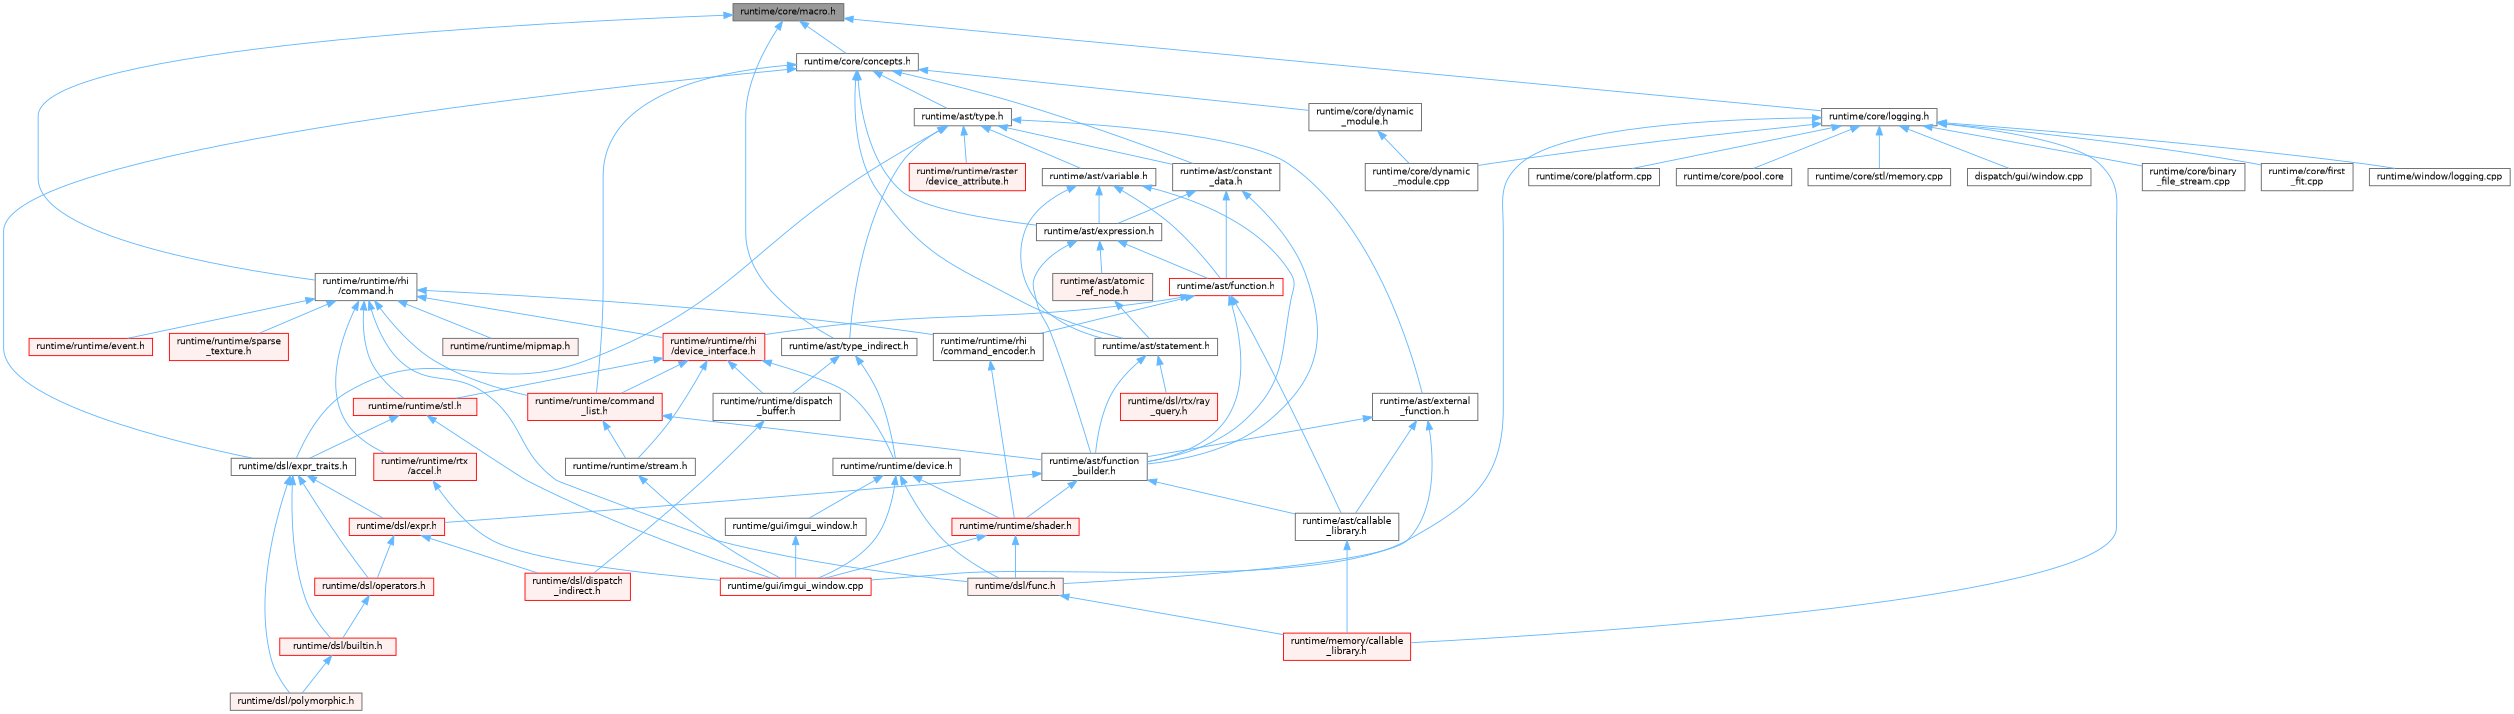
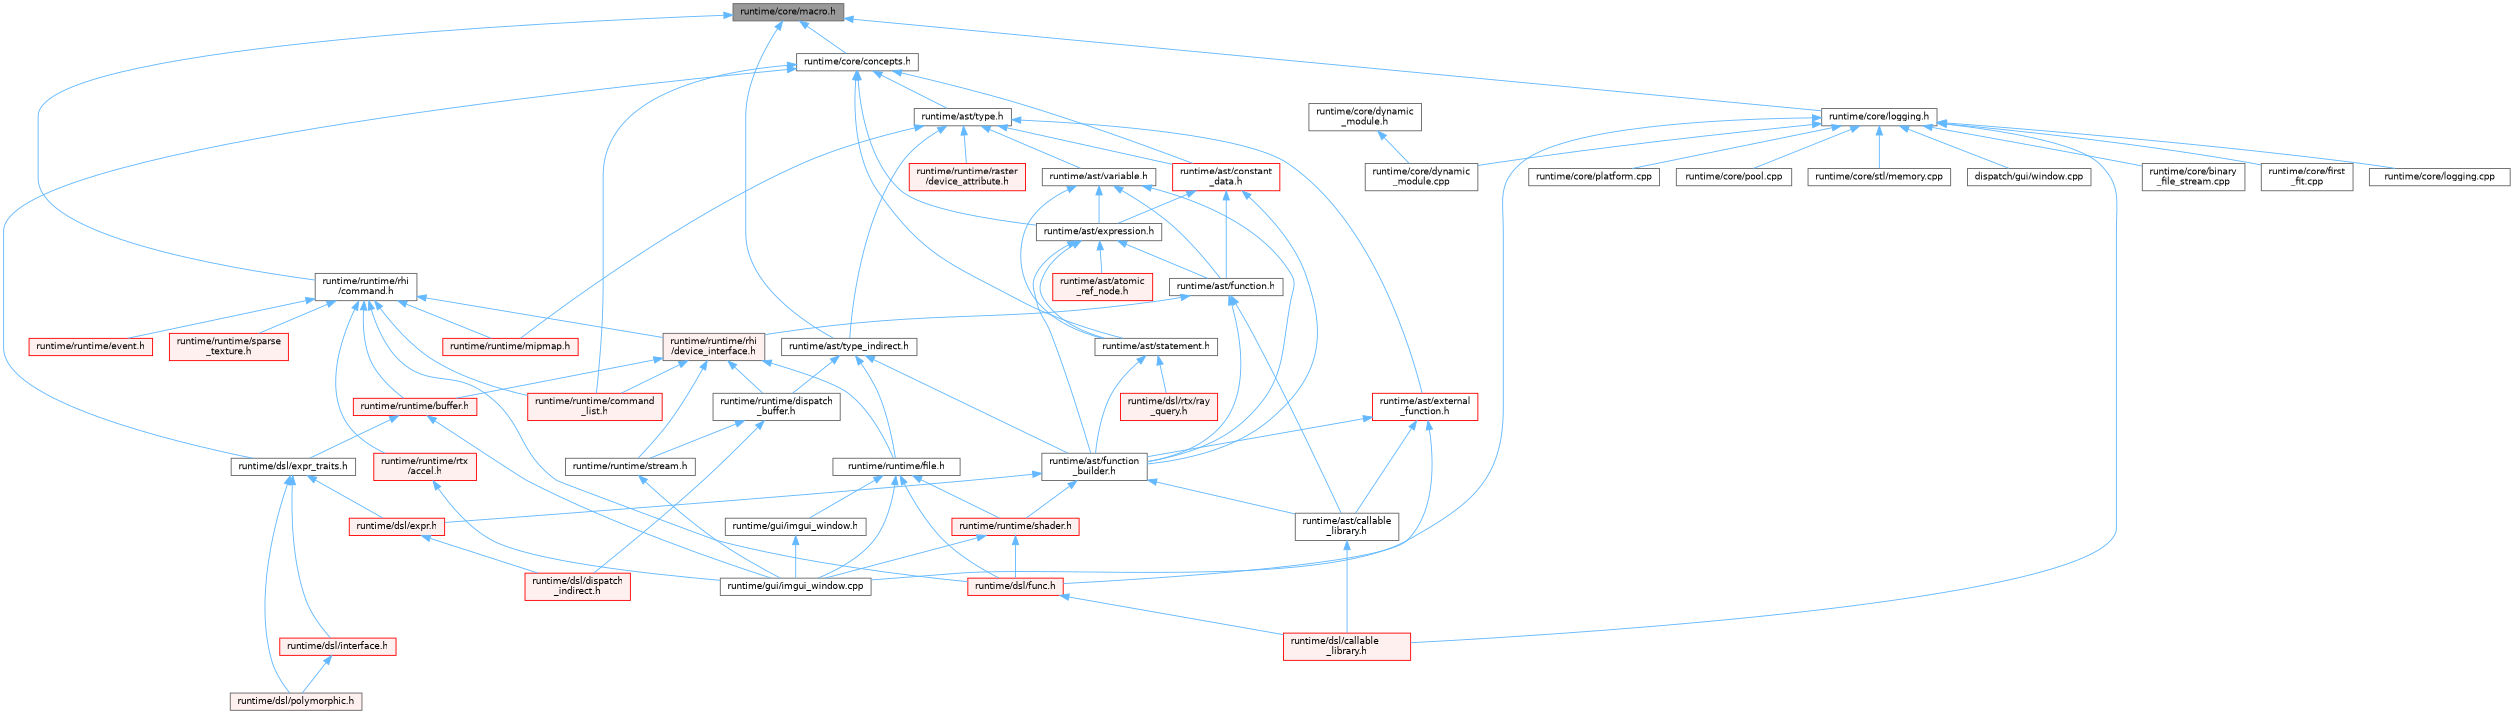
(1118, 90) -> none
(1226, 177) -> (1226, 177)
(1734, 177) -> (1734, 177)
(2440, 177) -> (2440, 177)
(1103, 287) -> (1103, 287)
(1226, 287) -> (1226, 287)
(1135, 323) -> (1046, 302)
(629, 342) -> (707, 213)
(510, 347) -> (510, 347)
(714, 347) -> (714, 347)
(988, 347) -> none
(415, 407) -> (415, 407)
(1425, 407) -> (1425, 407)
(856, 438) -> (971, 406)
(617, 443) -> (693, 441)
(897, 467) -> (897, 467)
(374, 587) -> none
(796, 587) -> (796, 587)
(1016, 587) -> (1016, 587)
(338, 647) -> (338, 647)
(1347, 647) -> (1347, 647)
